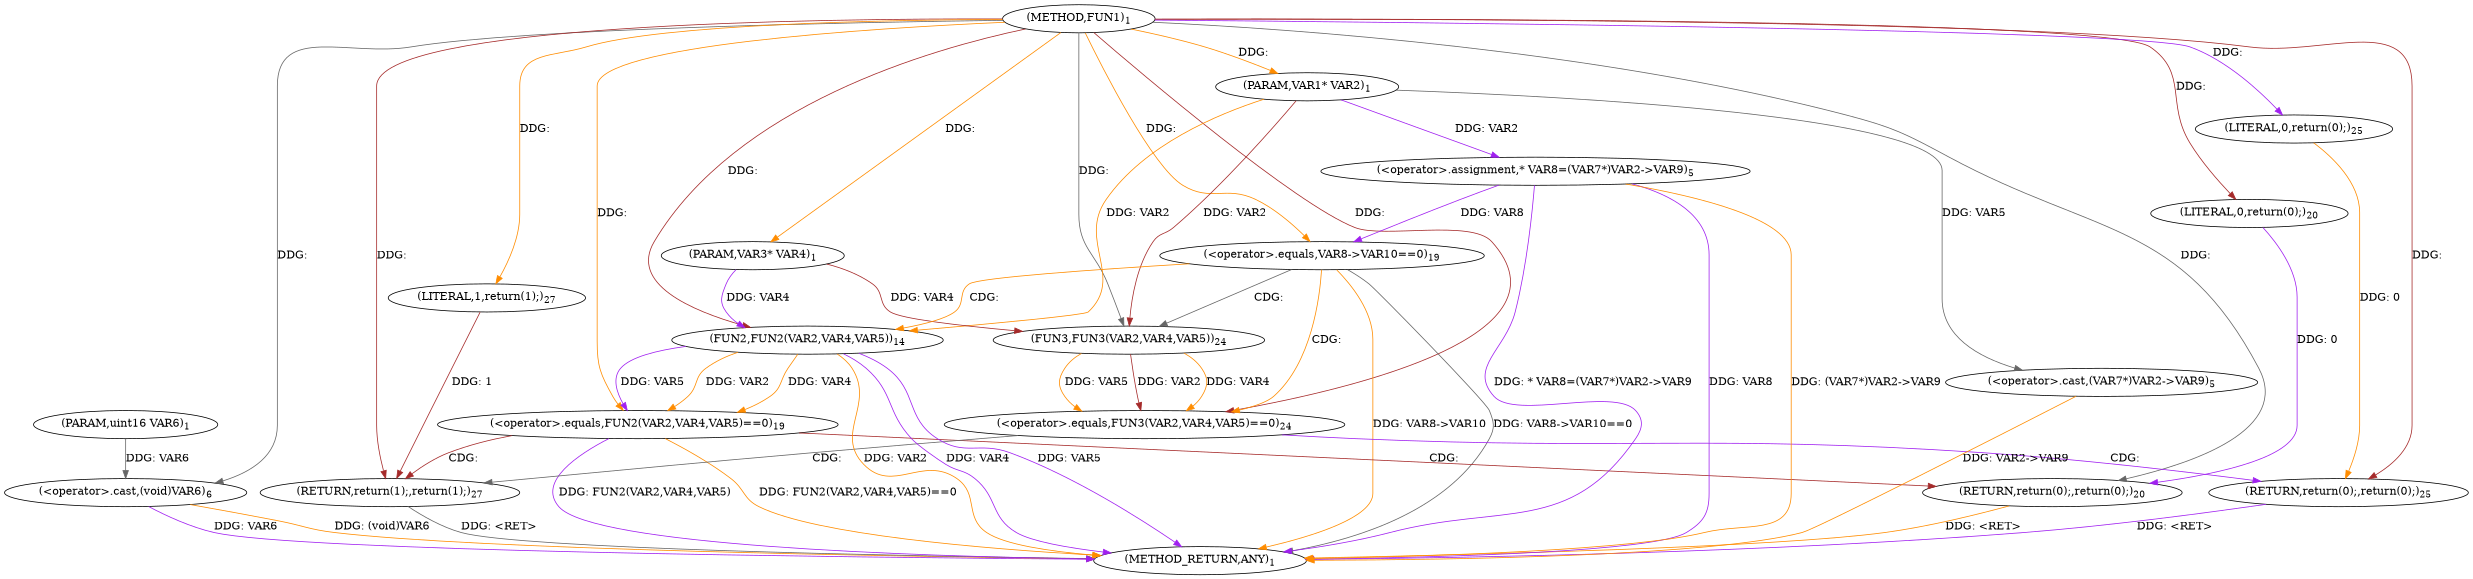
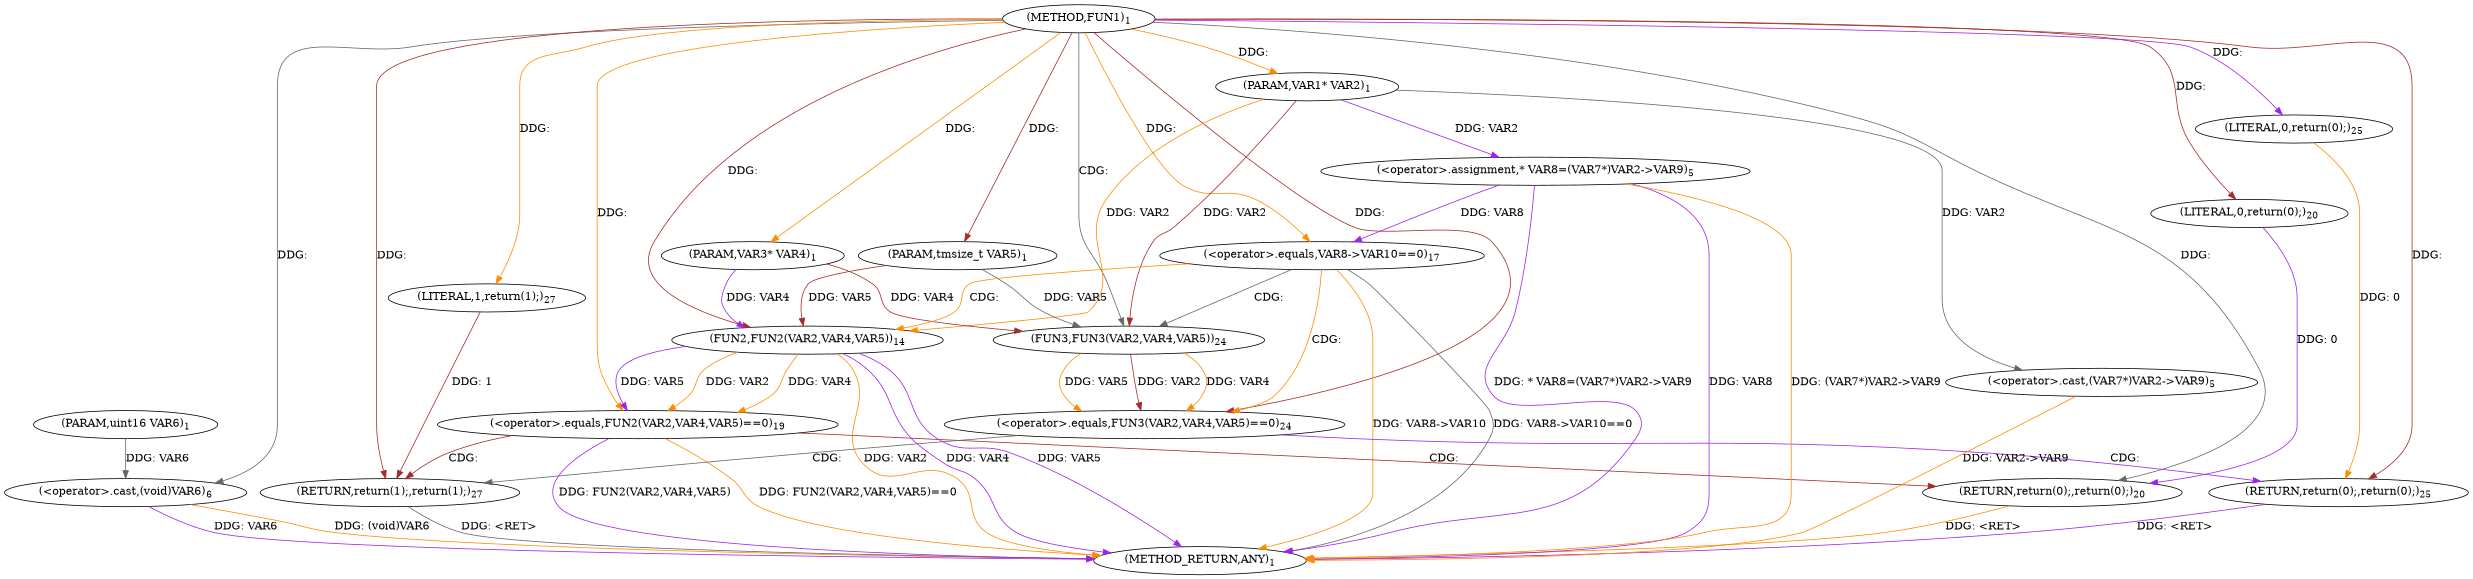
(1096, 171) -> (1096, 171)
(1974, 213) -> (1974, 213)
(1434, 255) -> (1434, 255)
none -> (958, 256)
